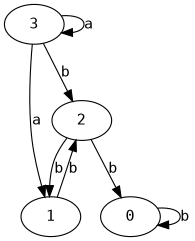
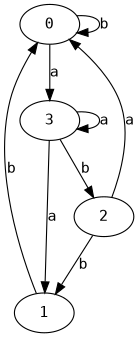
none -> (50, 67)
(113, 169) -> (130, 121)
(65, 174) -> (6, 172)
